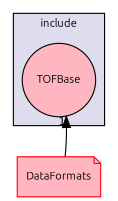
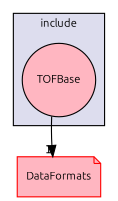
(66, 142) -> (51, 133)
